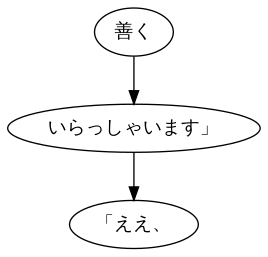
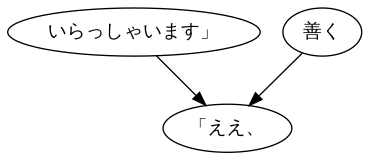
(134, 74) -> (281, 74)
